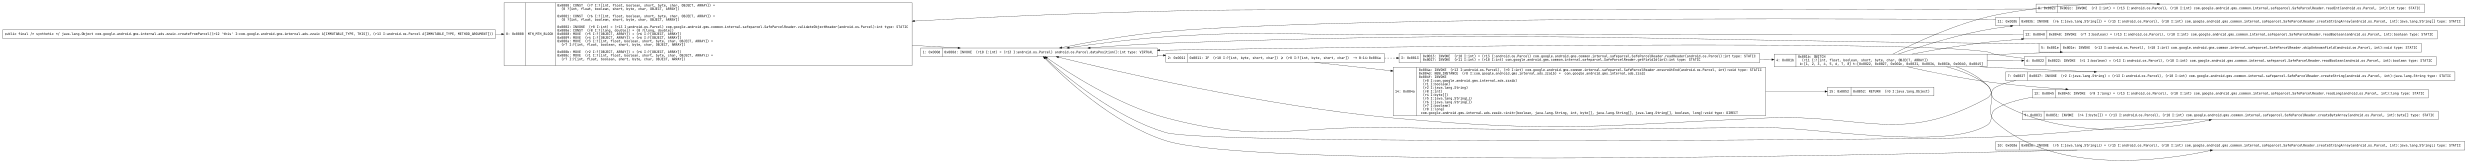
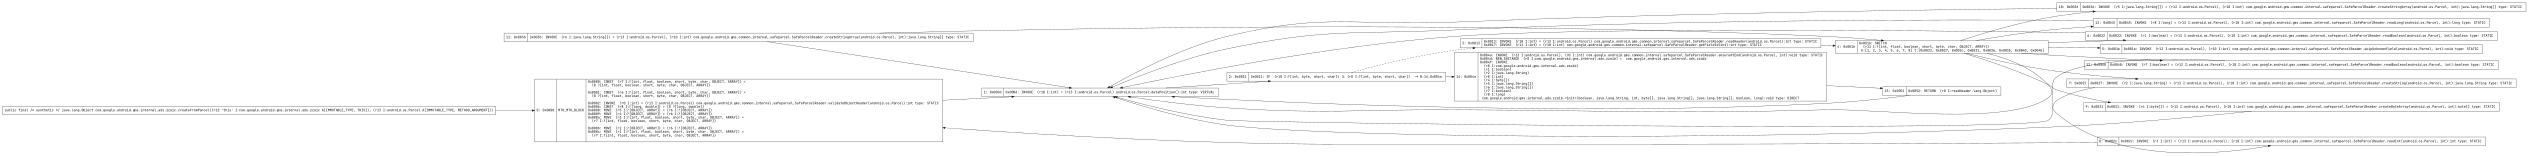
(1564, 37) -> (1542, 109)
(1954, 37) -> (1381, 27)
(1892, 91) -> (1954, 91)
